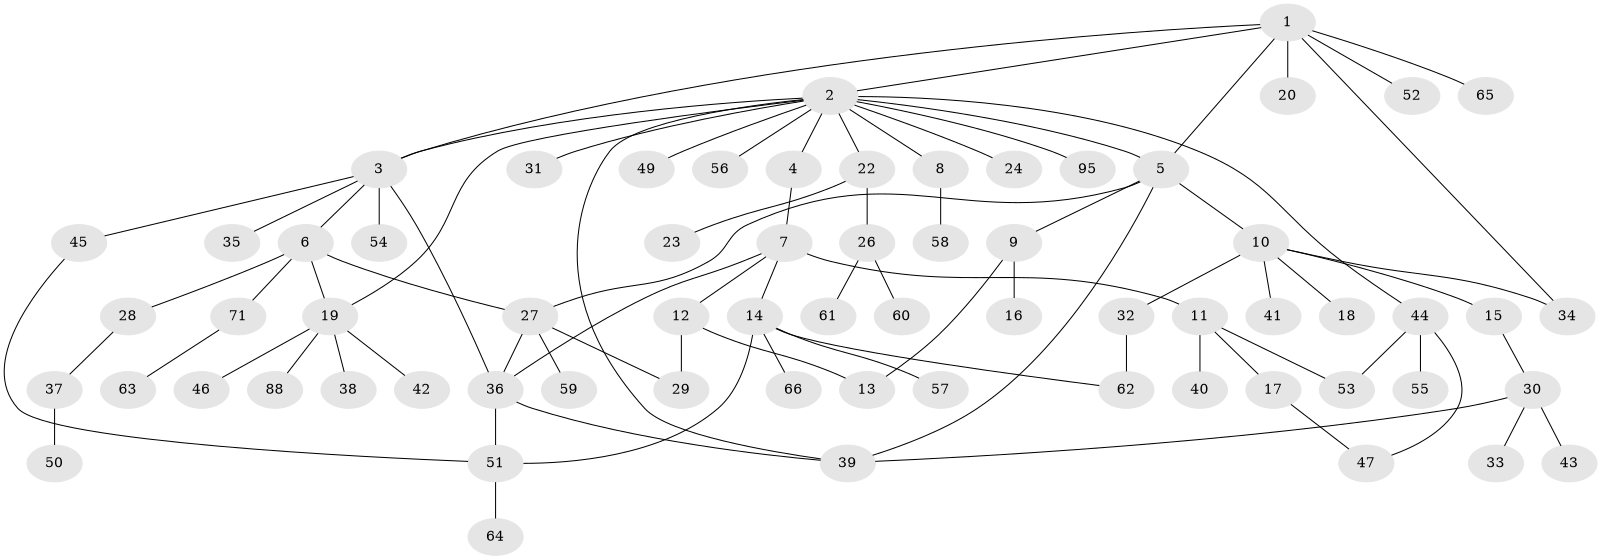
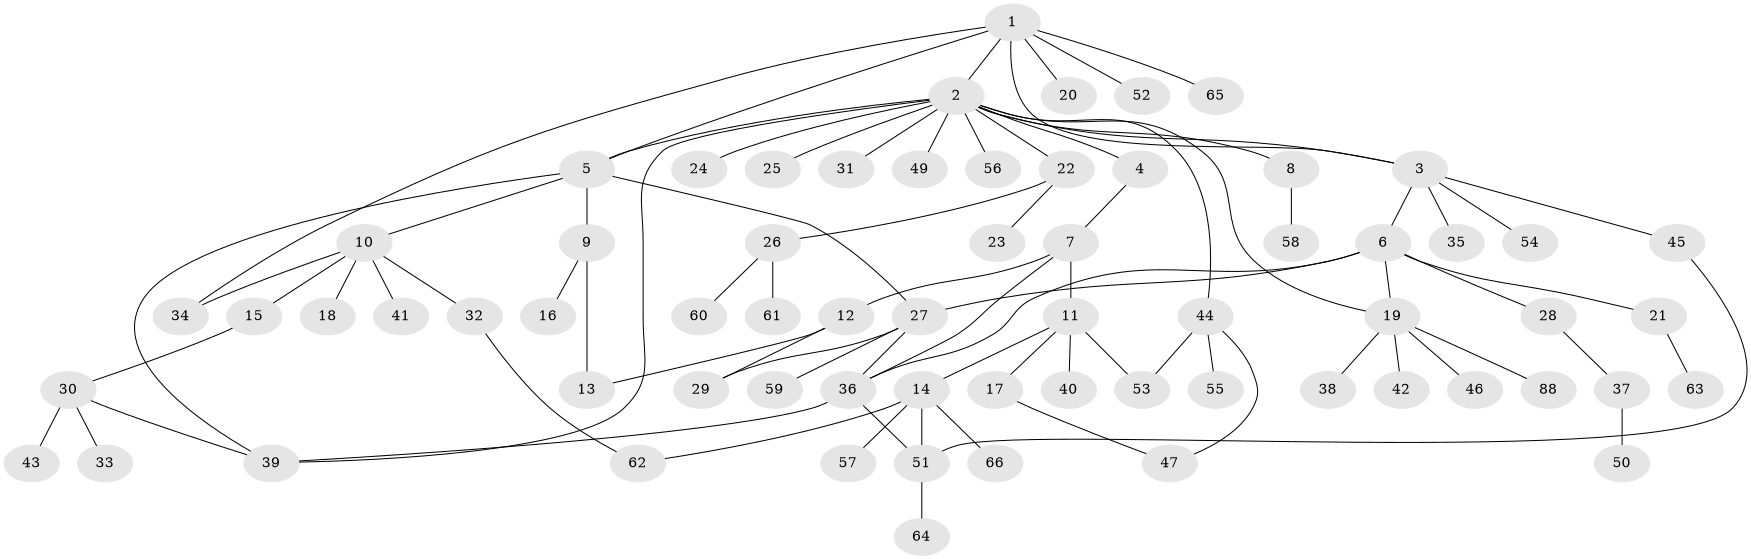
(1088, 169) -> (773, 169)
(444, 277) -> (1103, 276)
(770, 280) -> (996, 353)
(238, 316) -> (1659, 316)
